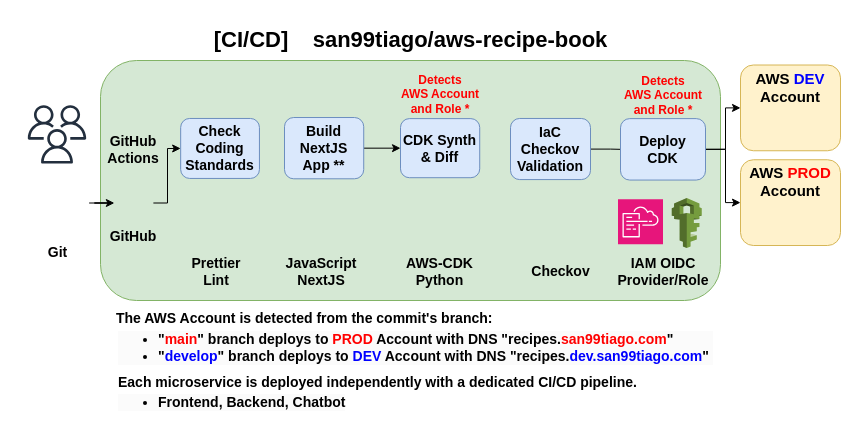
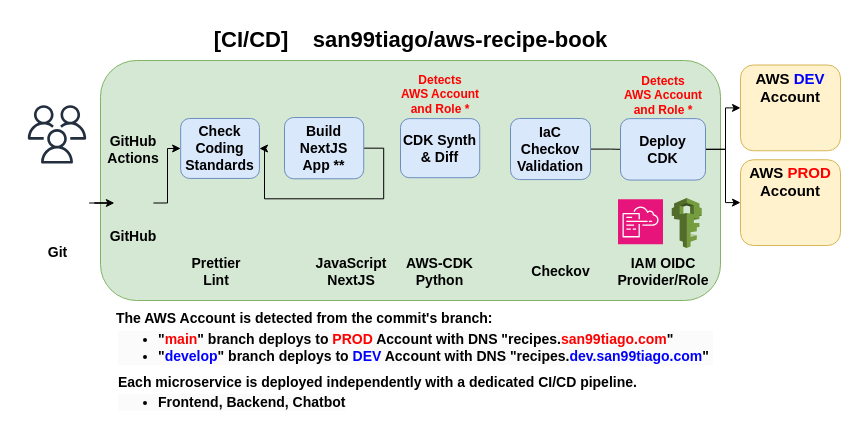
(387, 148) -> (326, 199)
(322, 271) -> (352, 271)
